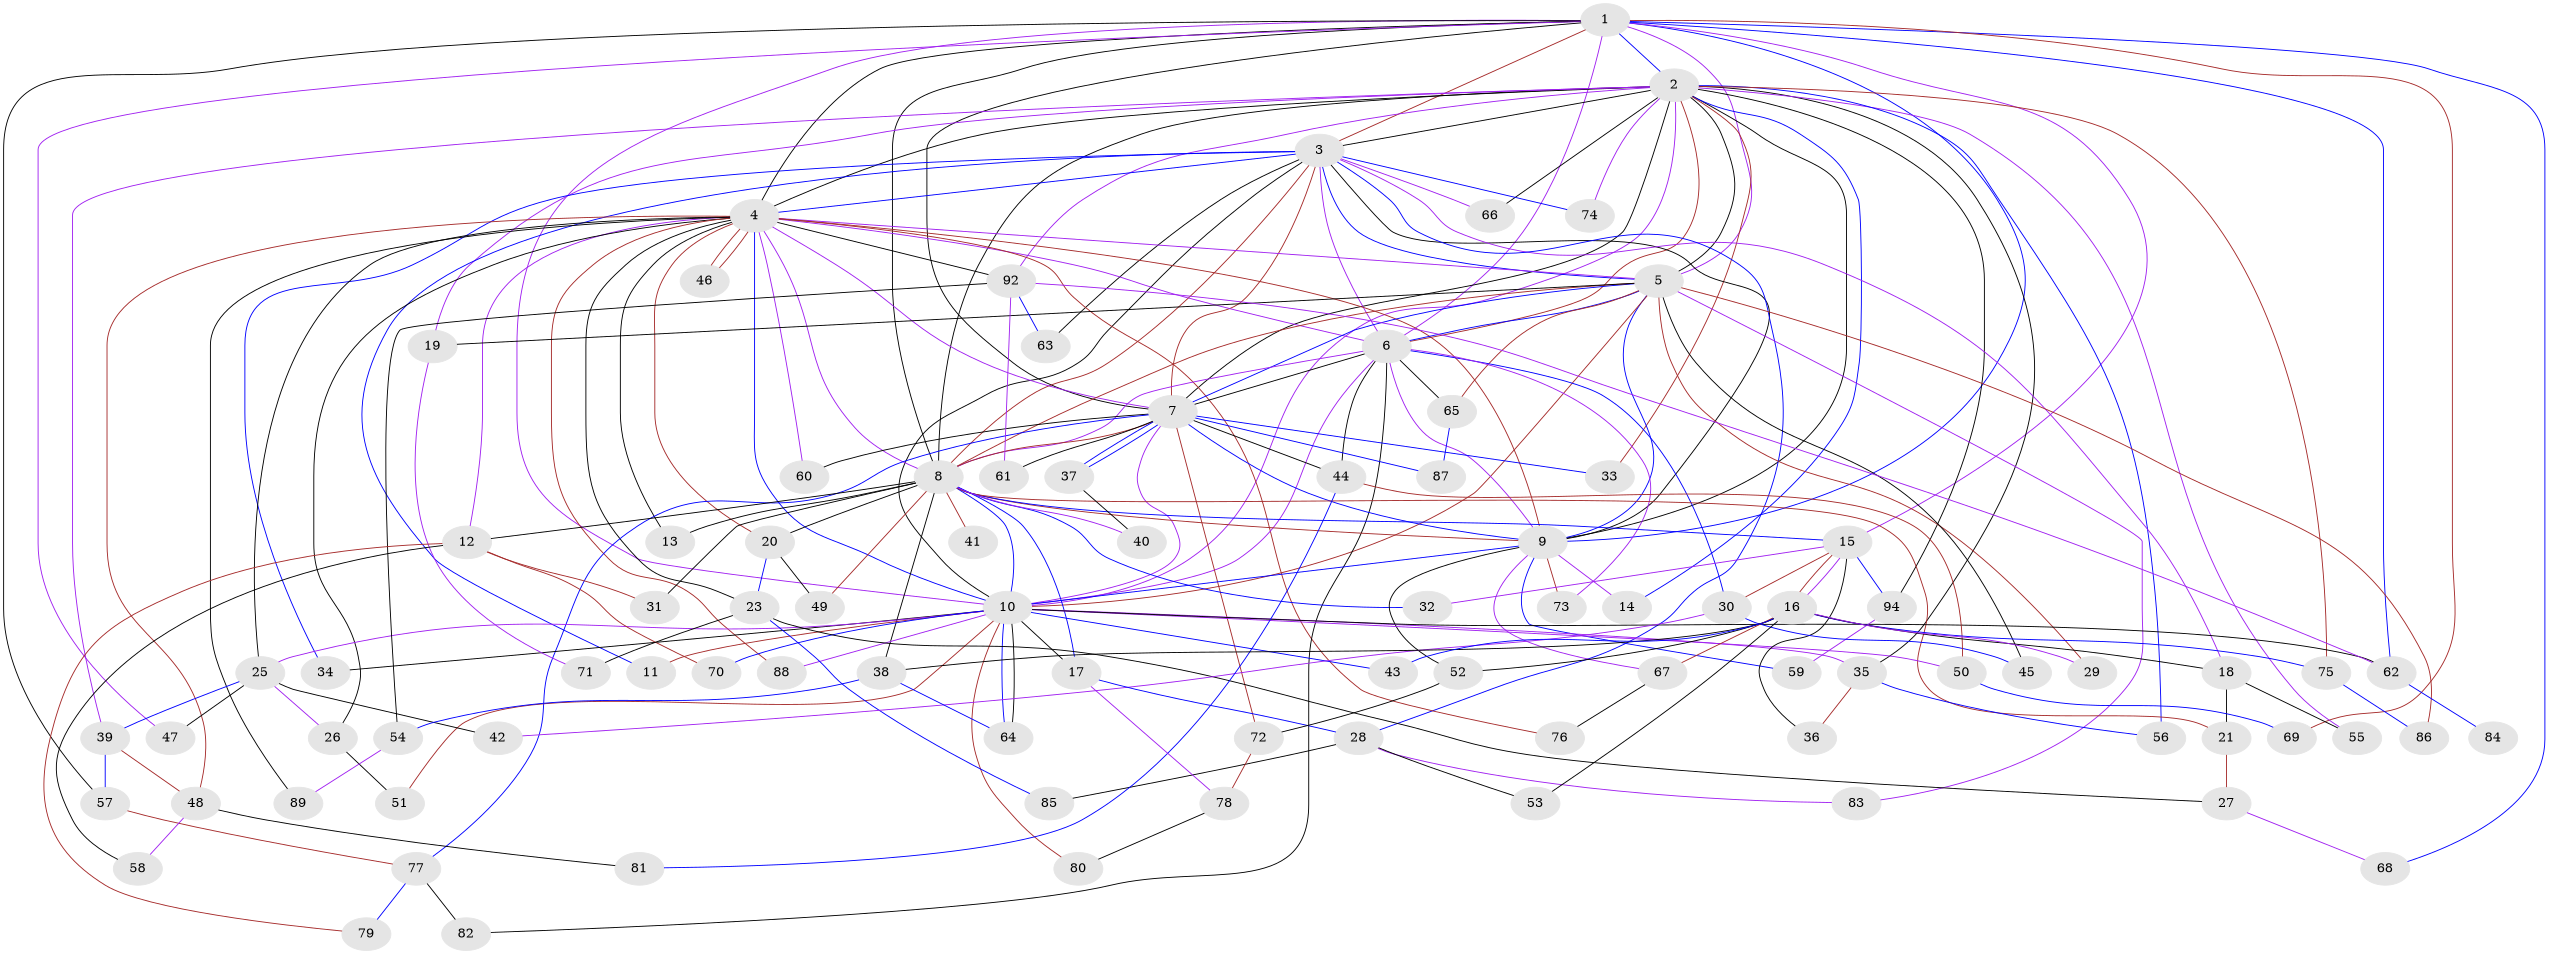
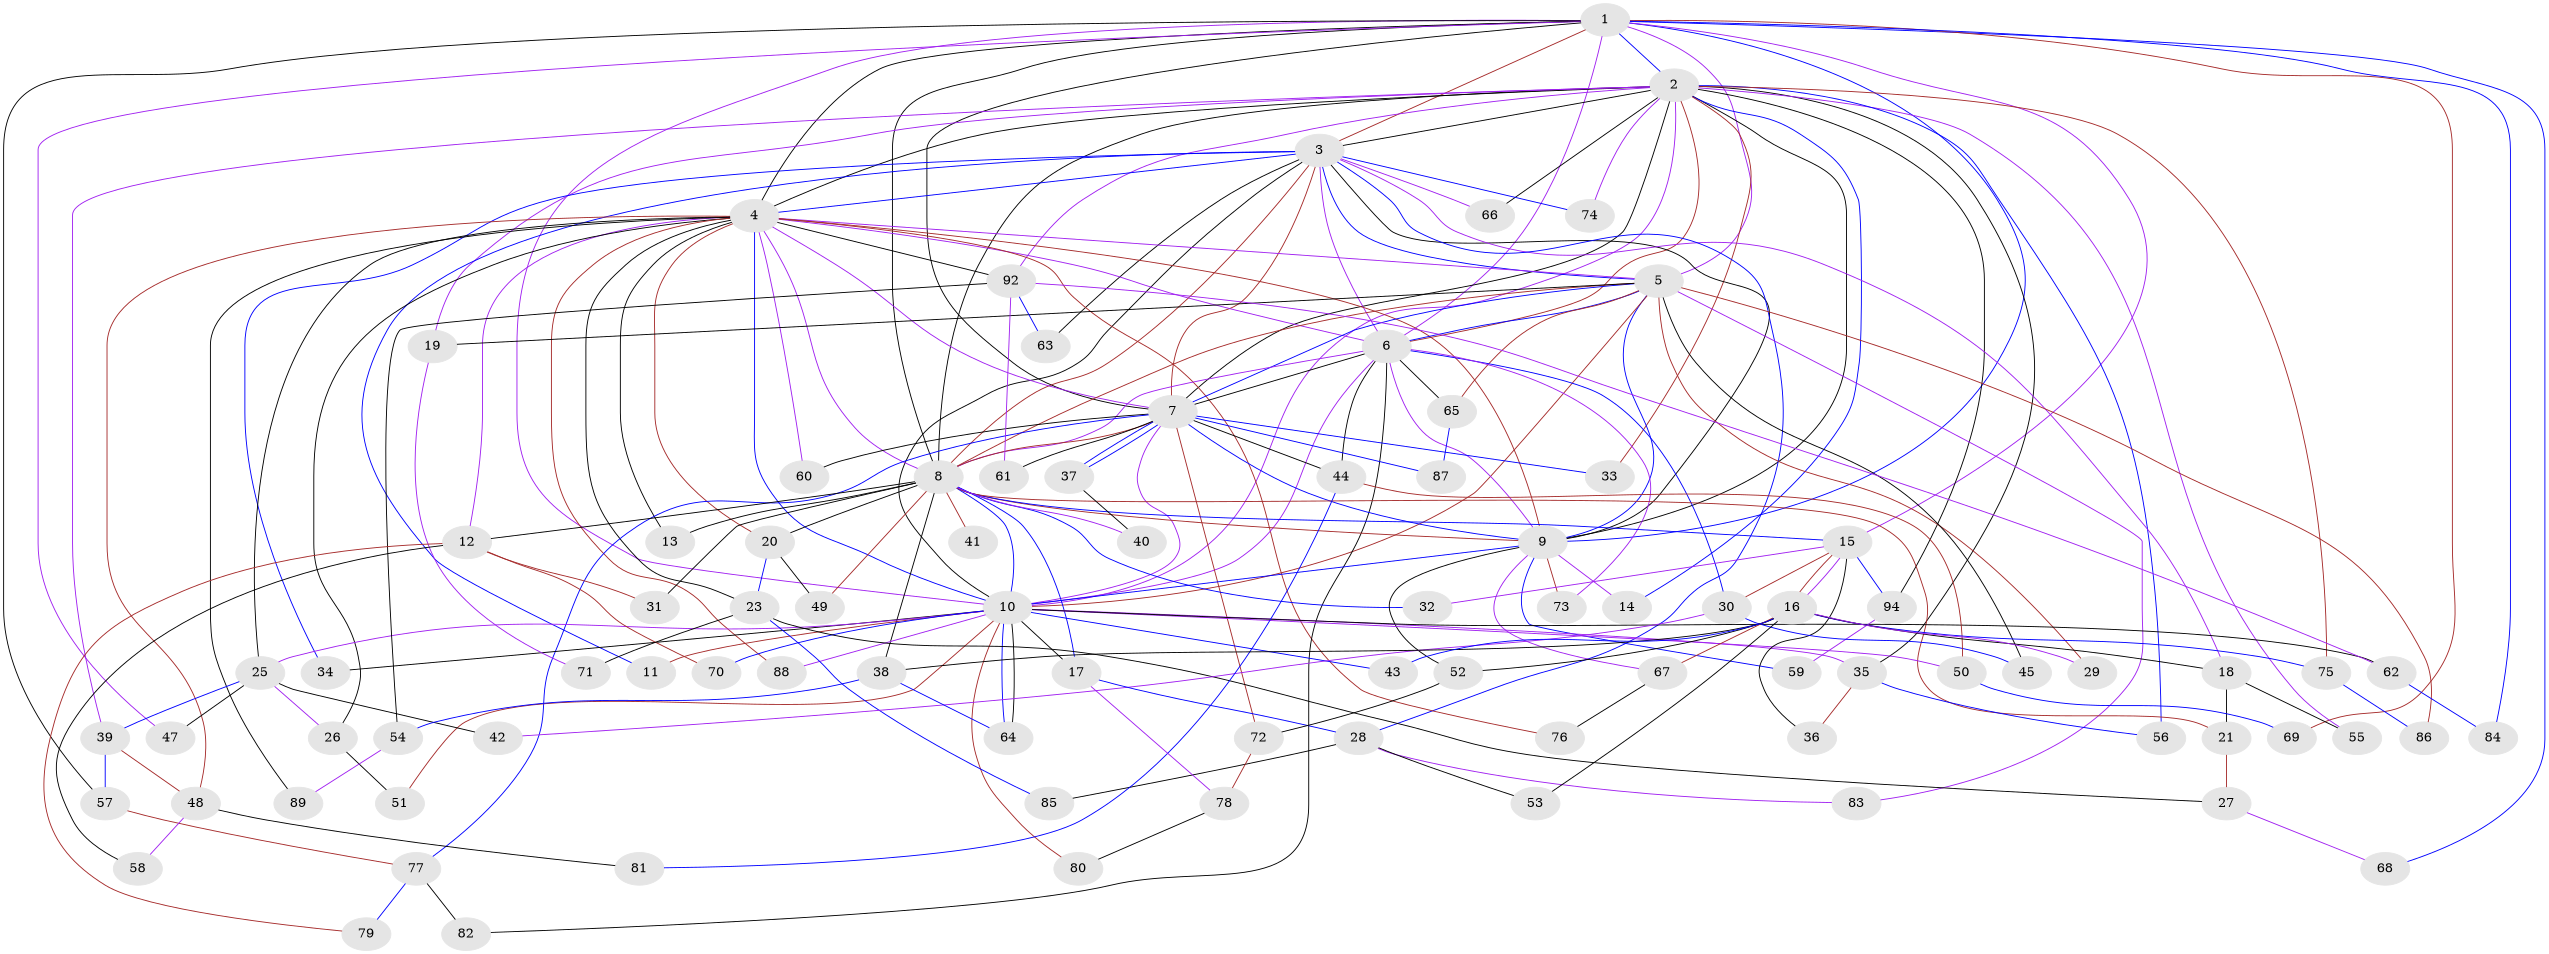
(2266, 94) -> (2338, 68)
(1735, 188) -> none
(705, 281) -> none
